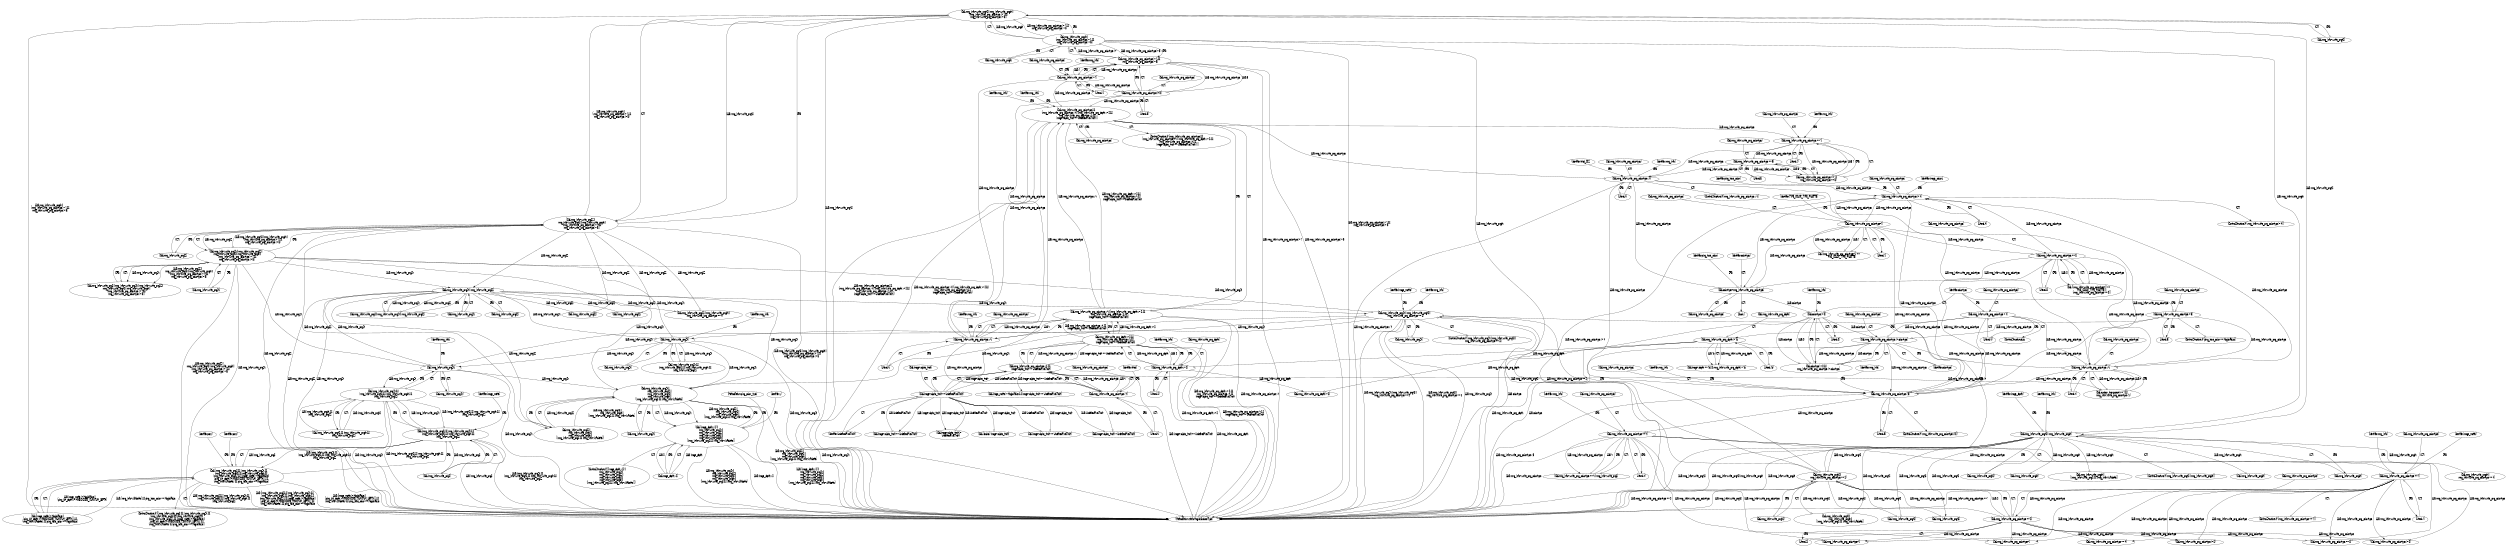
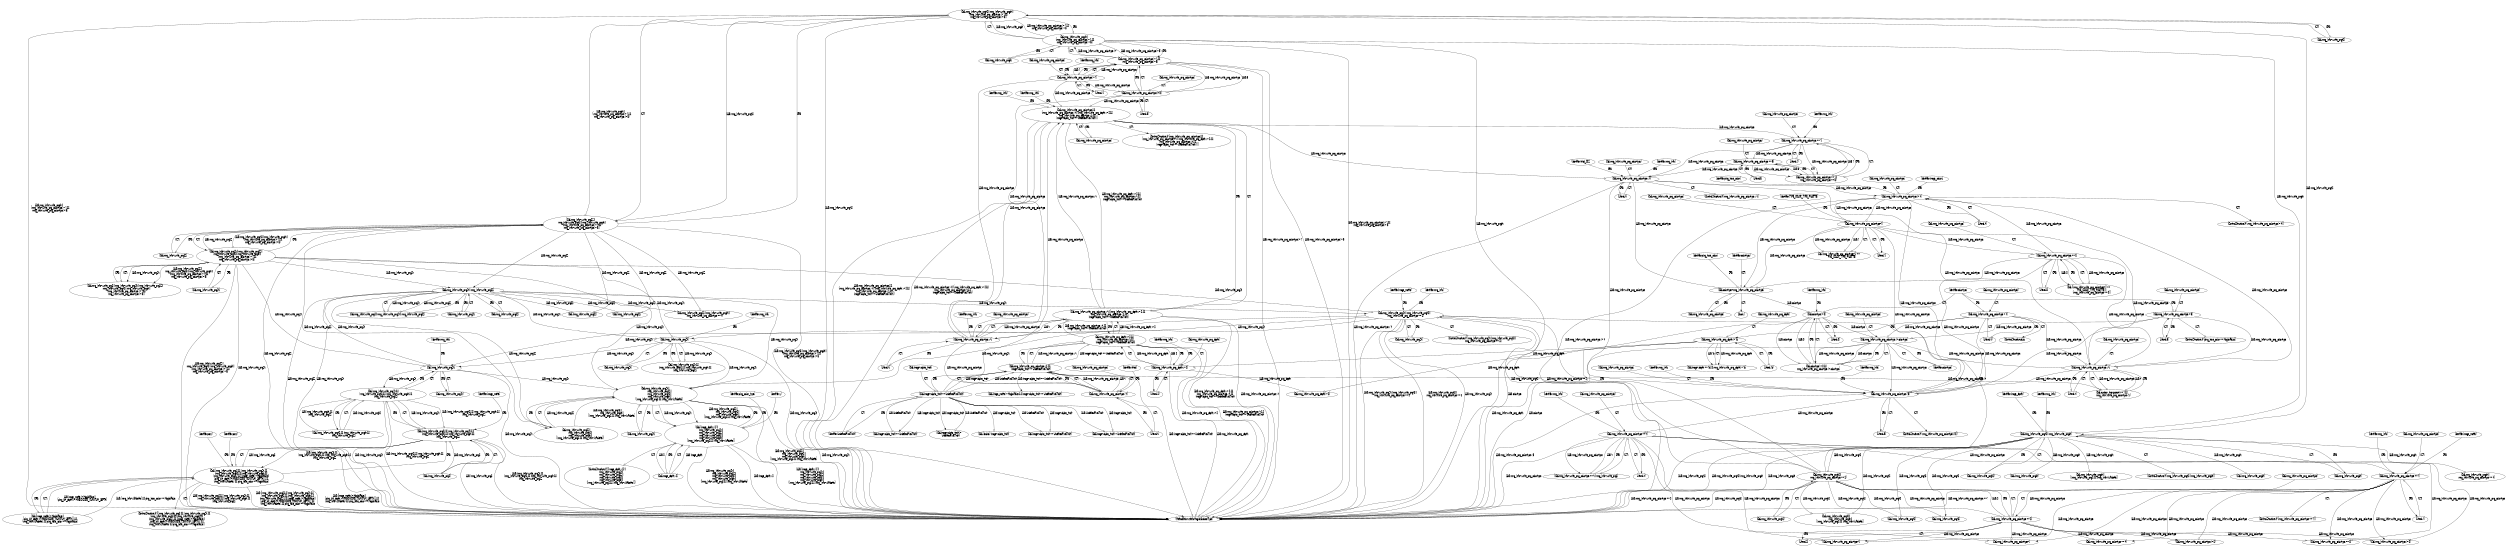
(1249, 379) -> (1249, 379)
(743, 395) -> (743, 395)
